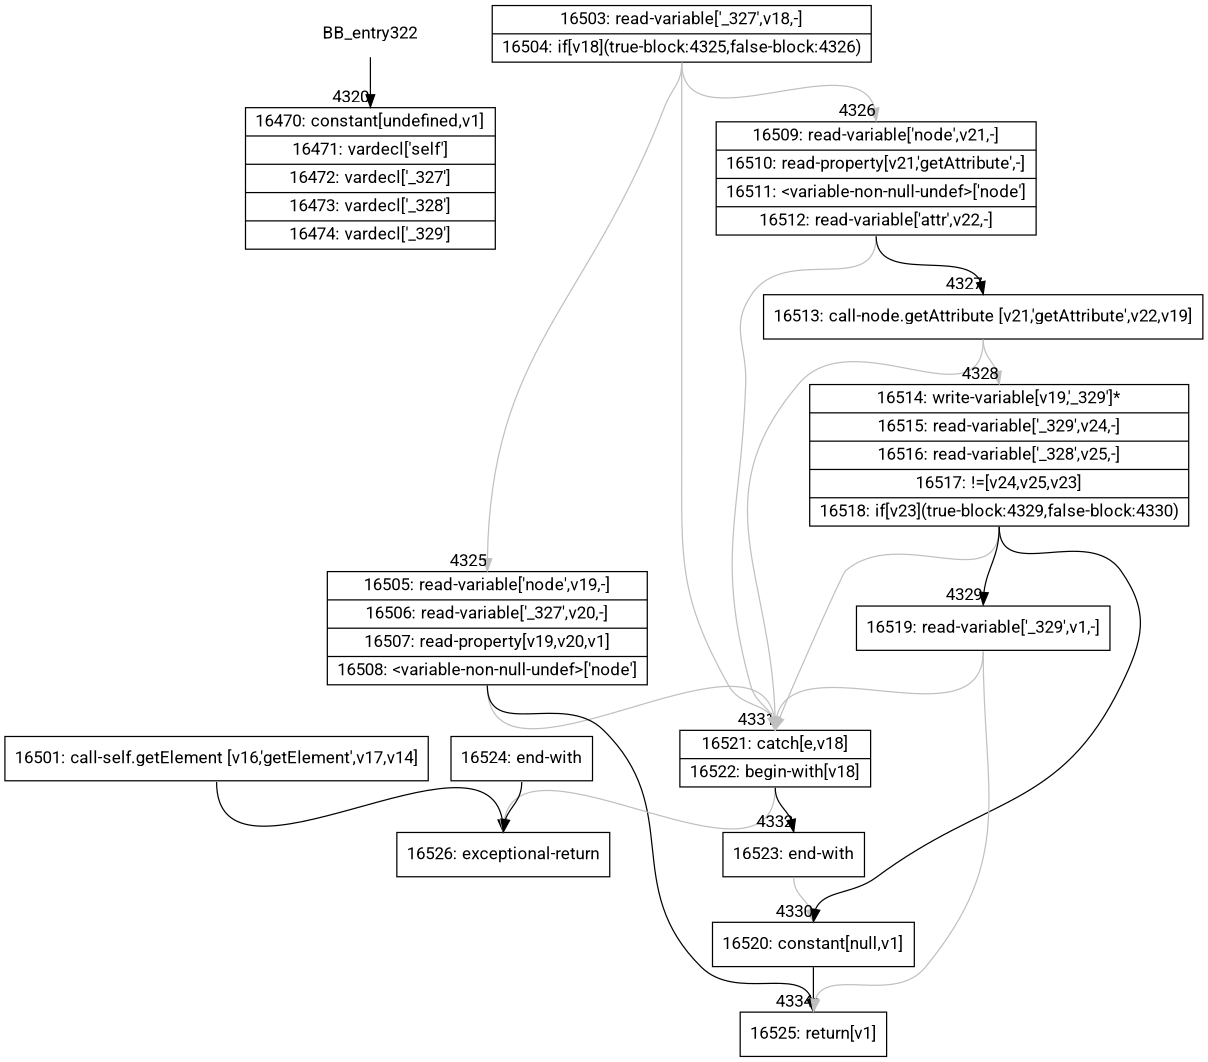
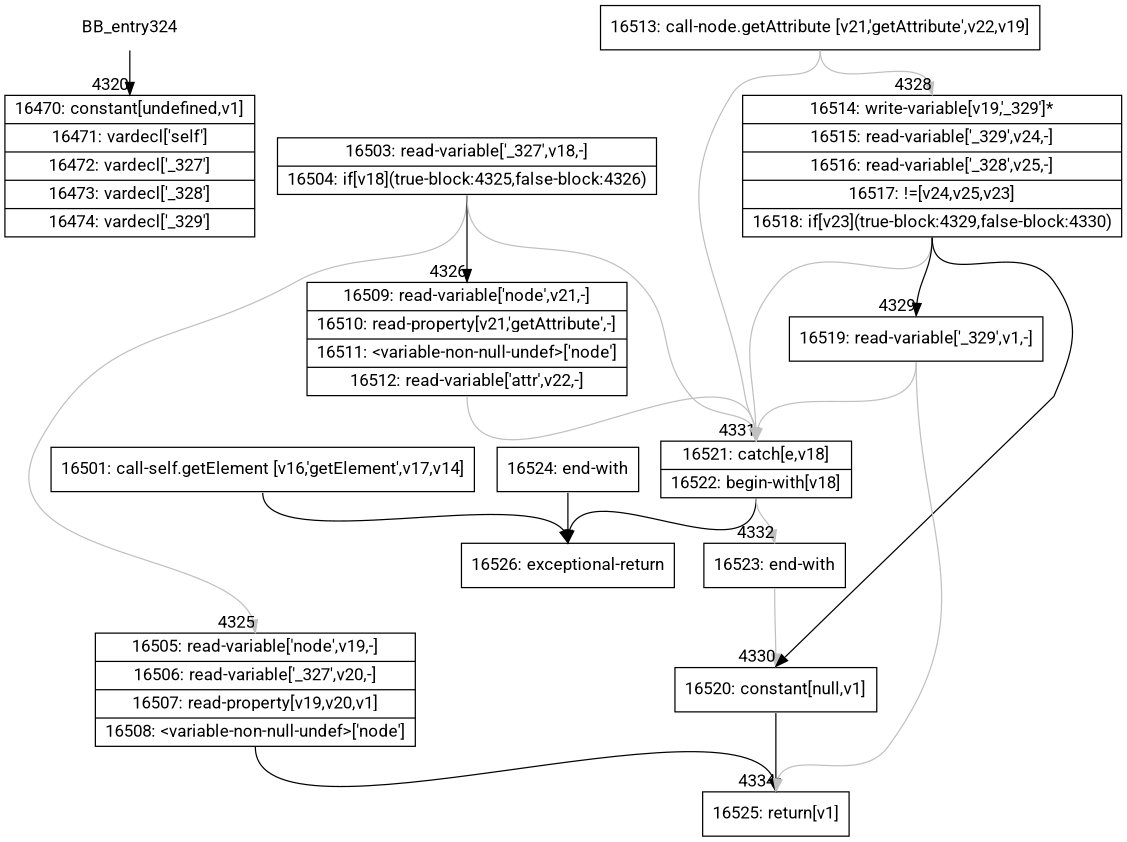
(370, 34) -> (130, 28)
(773, 93) -> (467, 233)
(923, 265) -> none
(625, 709) -> none
(781, 805) -> (762, 515)
(638, 809) -> (668, 522)
